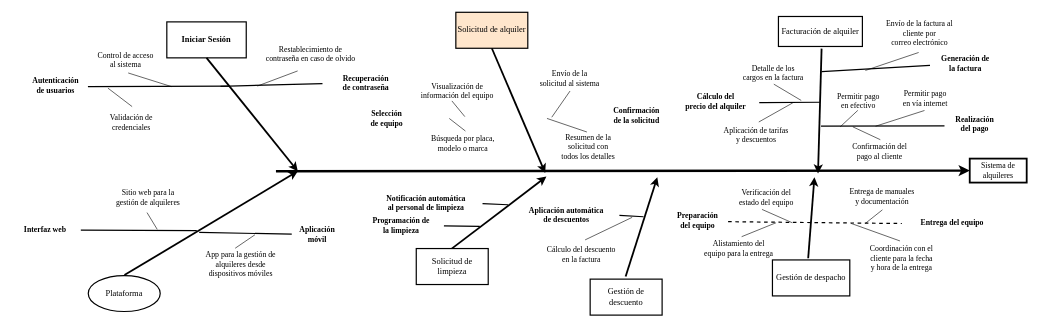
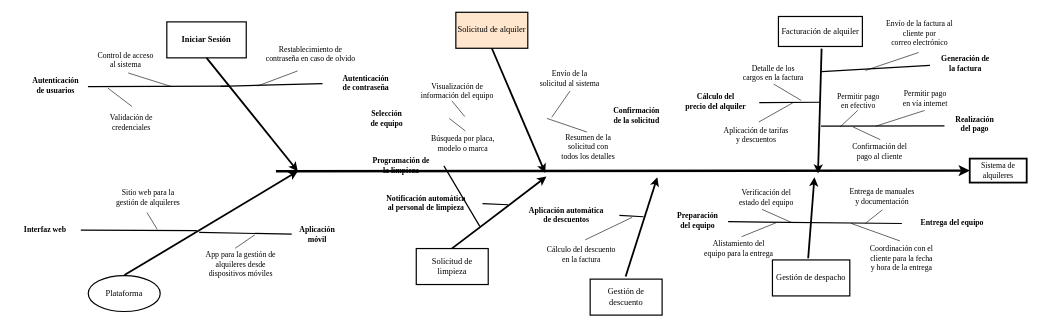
(365, 78) -> (365, 78)
(816, 223) -> (816, 223)
(401, 227) -> (401, 167)
